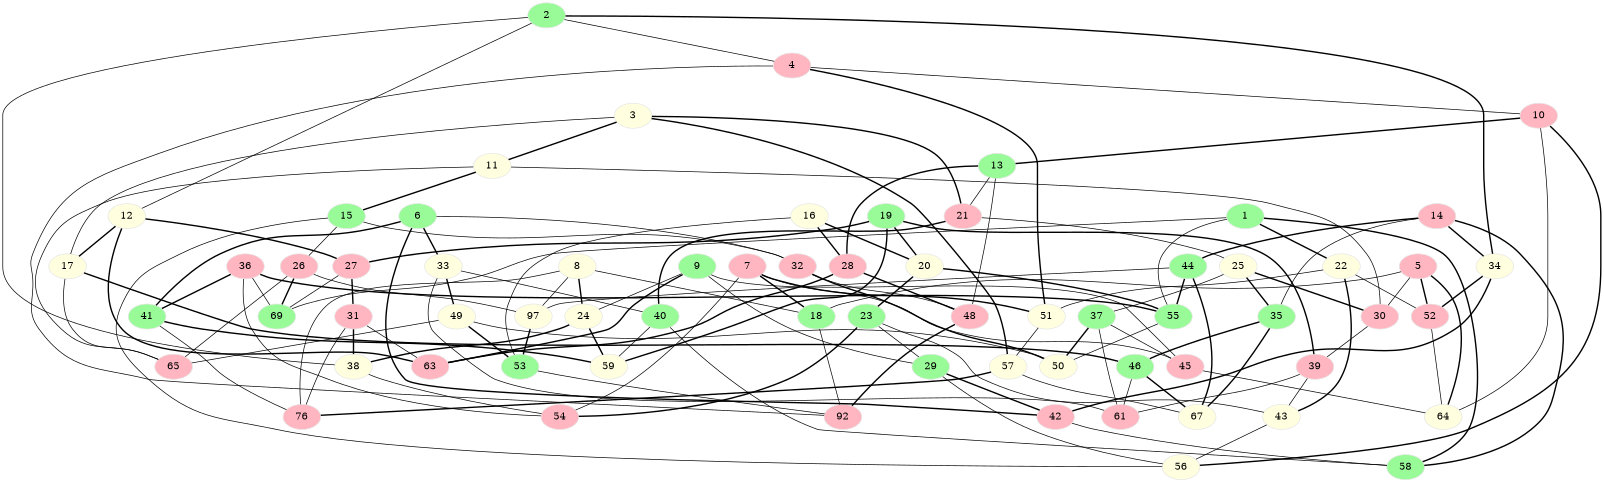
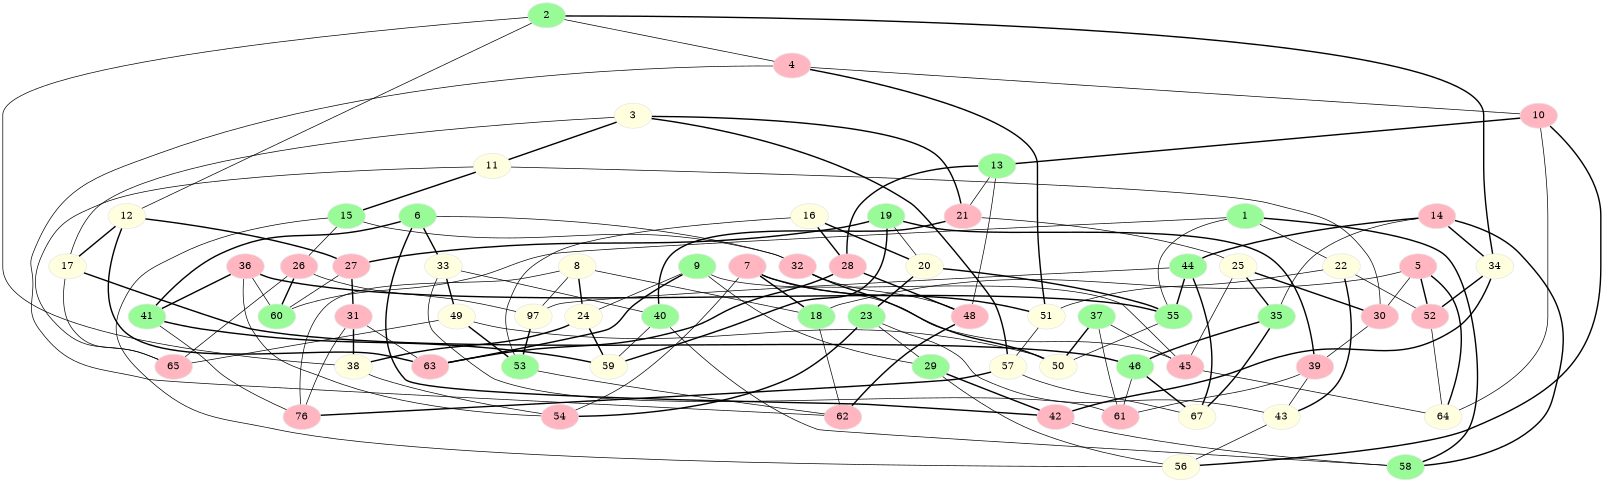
(905, 241) -> (905, 241)
(1293, 241) -> (1293, 241)
(1169, 294) -> (1212, 317)
(277, 317) -> (277, 317)
(843, 417) -> (843, 417)
